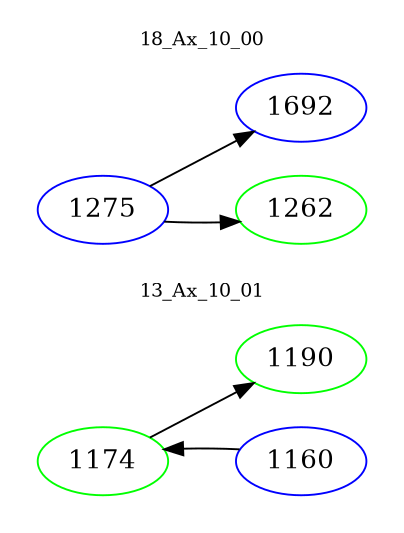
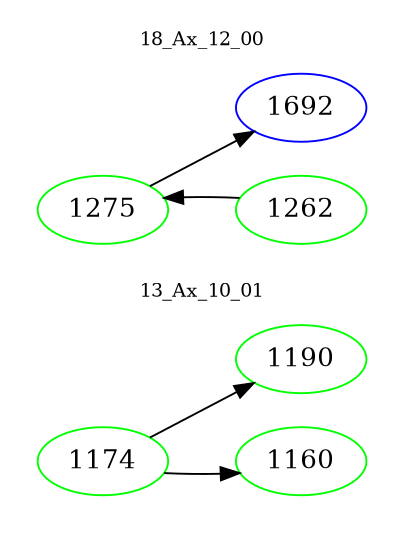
(202, 41) -> (202, 41)
(103, 210) -> (103, 210)
(192, 223) -> (211, 197)
(211, 449) -> (192, 474)
(301, 461) -> (301, 461)
